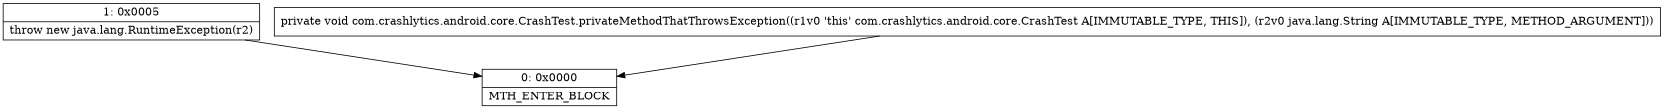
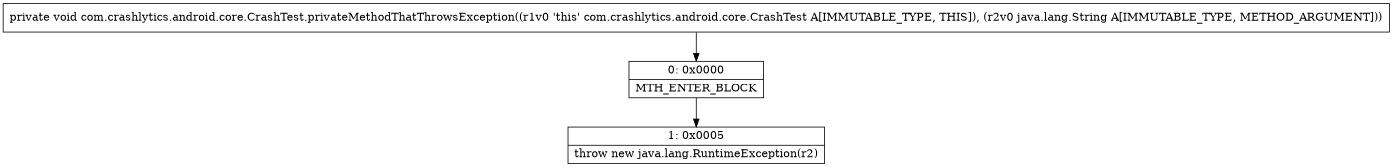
(359, 58) -> (696, 108)
